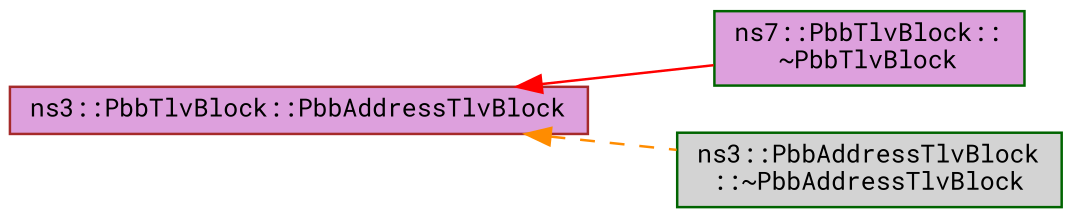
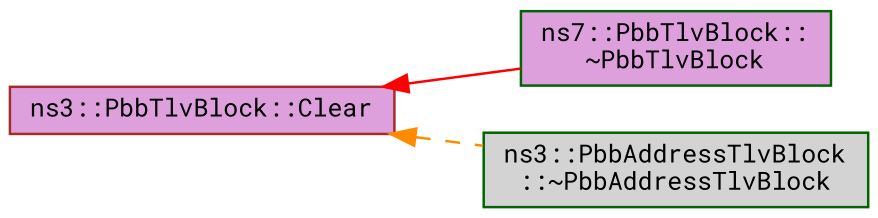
(299, 110) -> (202, 110)
